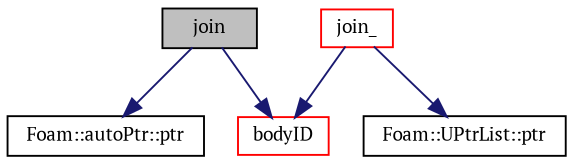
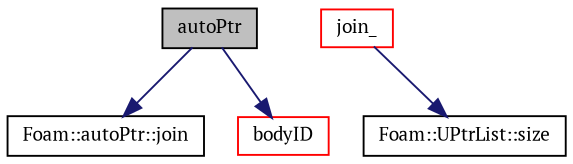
(210, 28) -> (210, 28)
(326, 74) -> none
(106, 136) -> (106, 136)
(465, 136) -> (465, 136)
